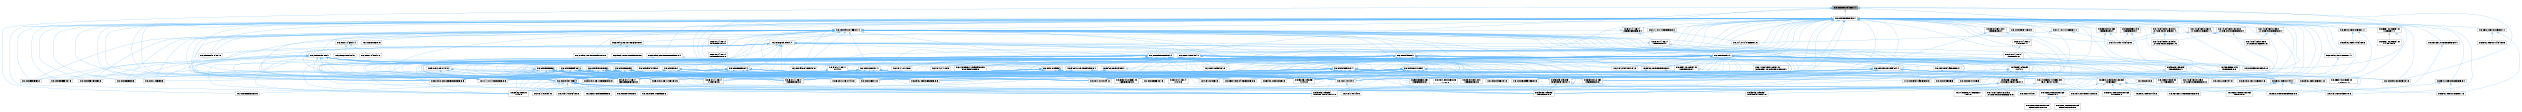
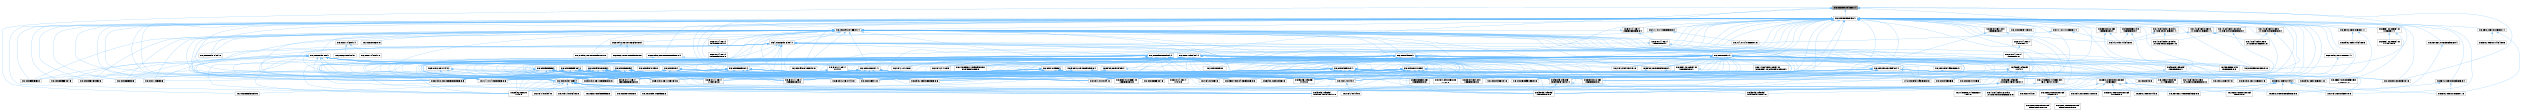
(782, 43) -> (782, 43)
(1215, 68) -> (1215, 68)
(2344, 81) -> (2344, 81)
